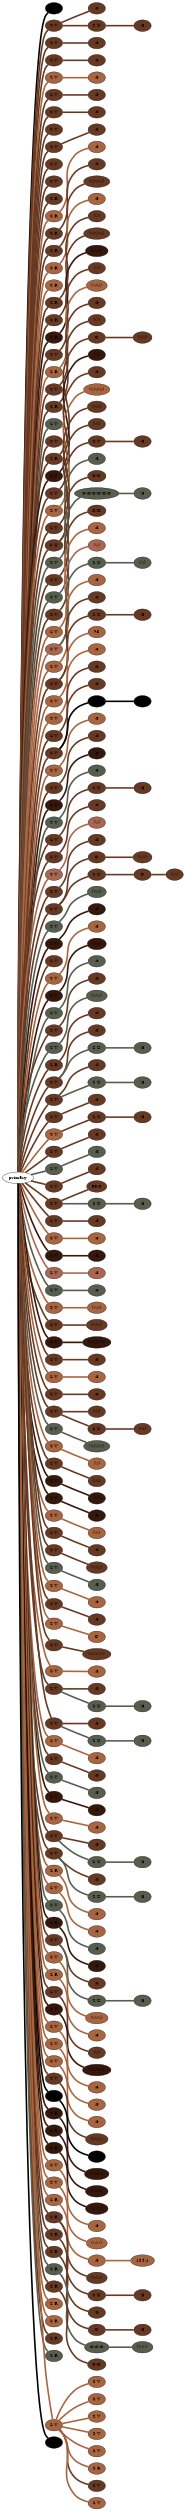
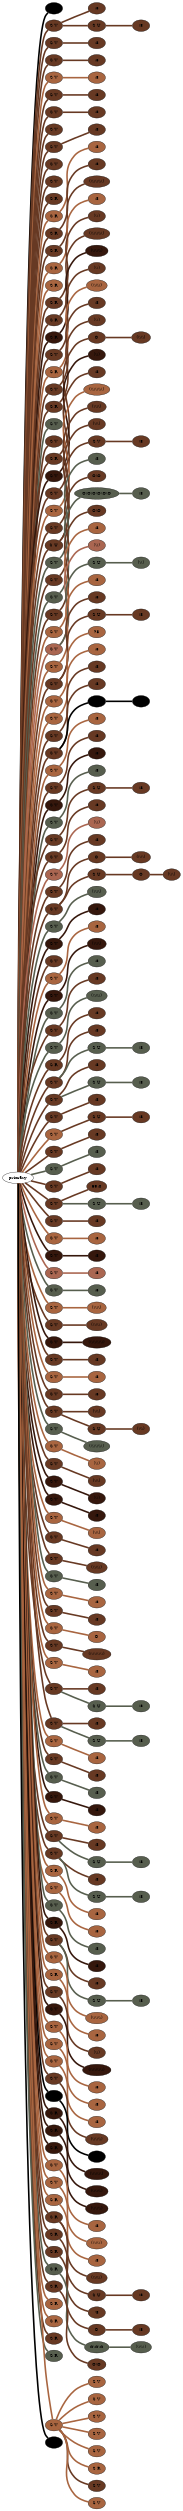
(143, 2261) -> none
